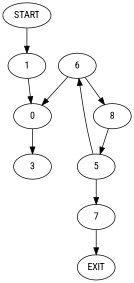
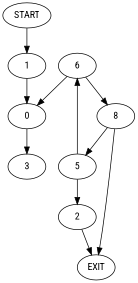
none -> (108, 189)
(96, 217) -> (77, 217)
